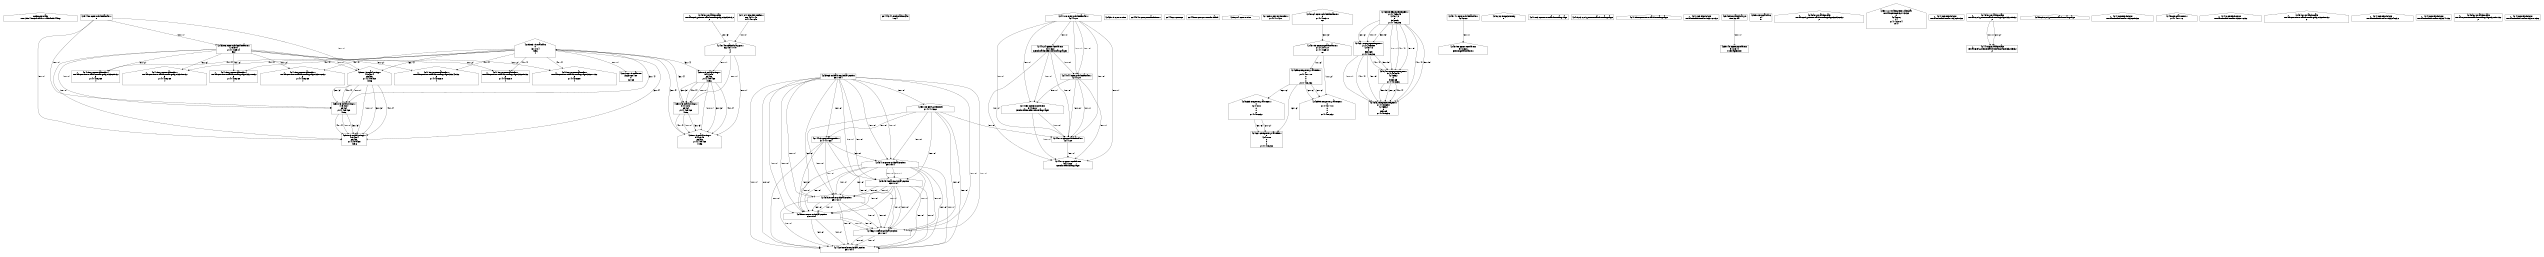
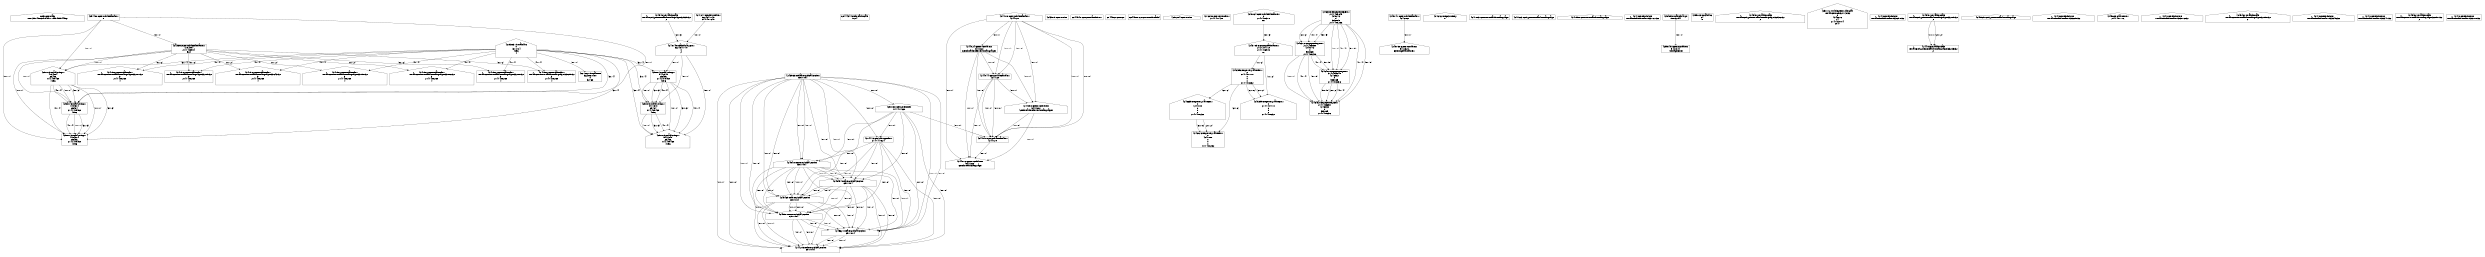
(650, 58) -> (621, 60)
none -> (869, 161)
